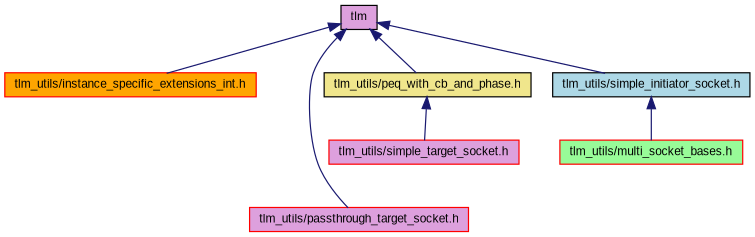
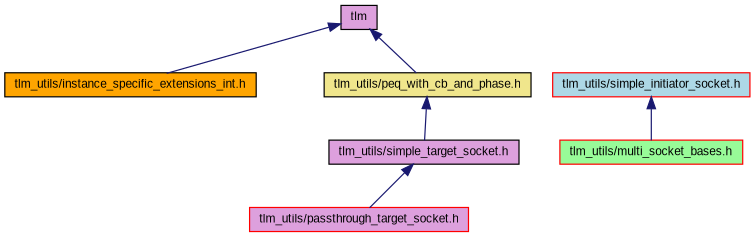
(497, 49) -> none
(131, 85) -> (131, 85)
(651, 85) -> (651, 85)
(310, 124) -> (387, 190)
(424, 152) -> (424, 152)
